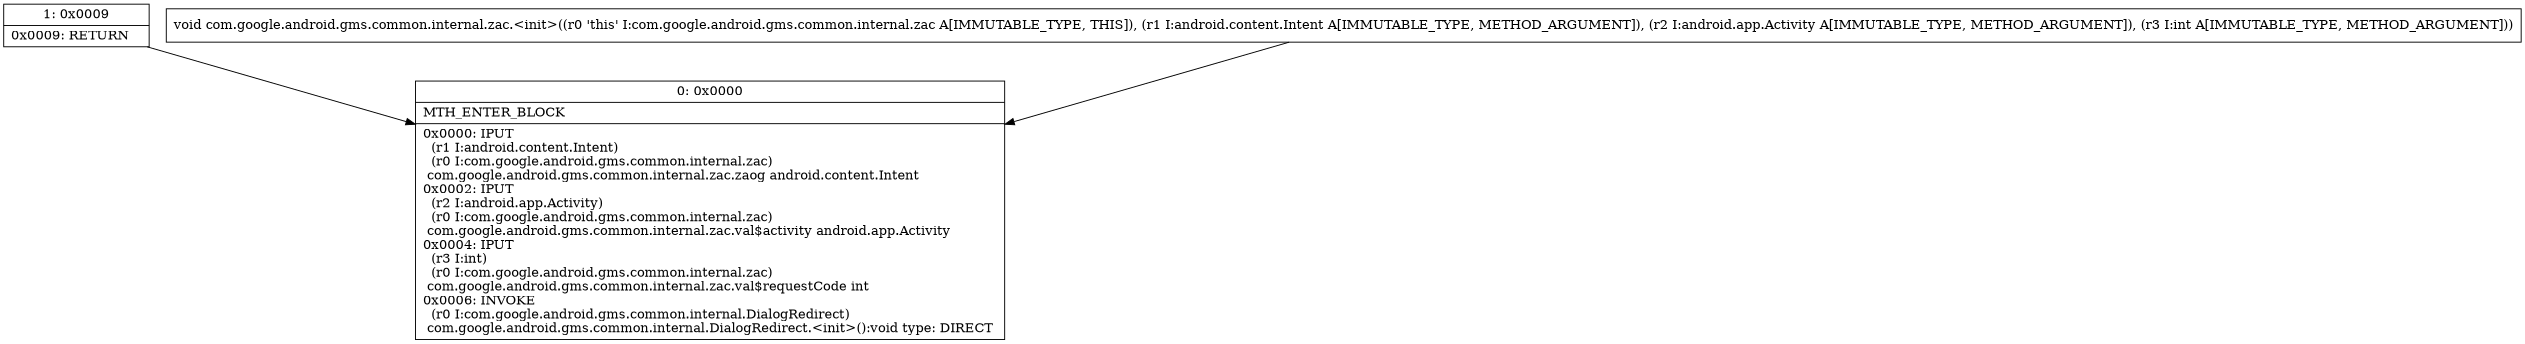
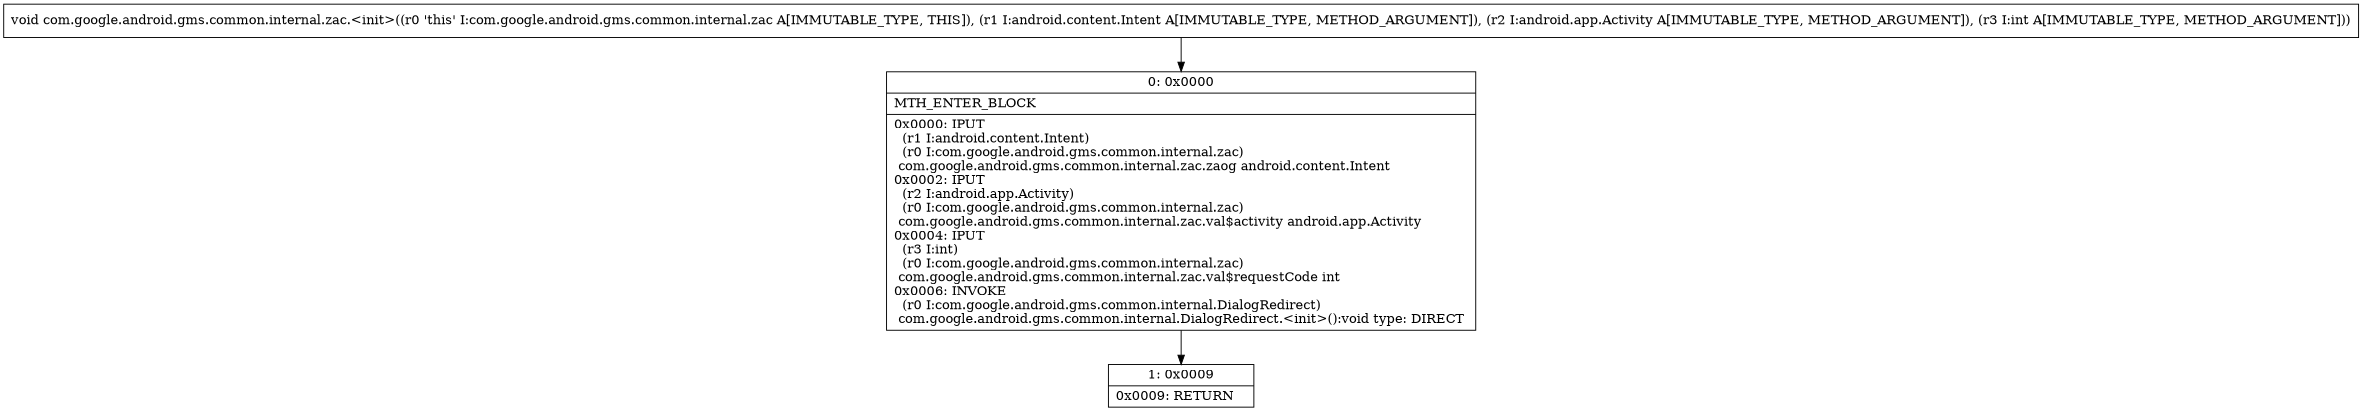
(277, 84) -> (1181, 343)
